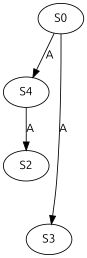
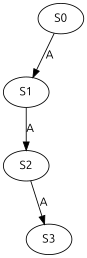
(26, 92) -> (26, 92)
(60, 125) -> (36, 198)
